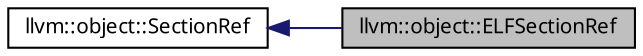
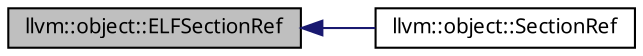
(316, 28) -> (349, 28)
